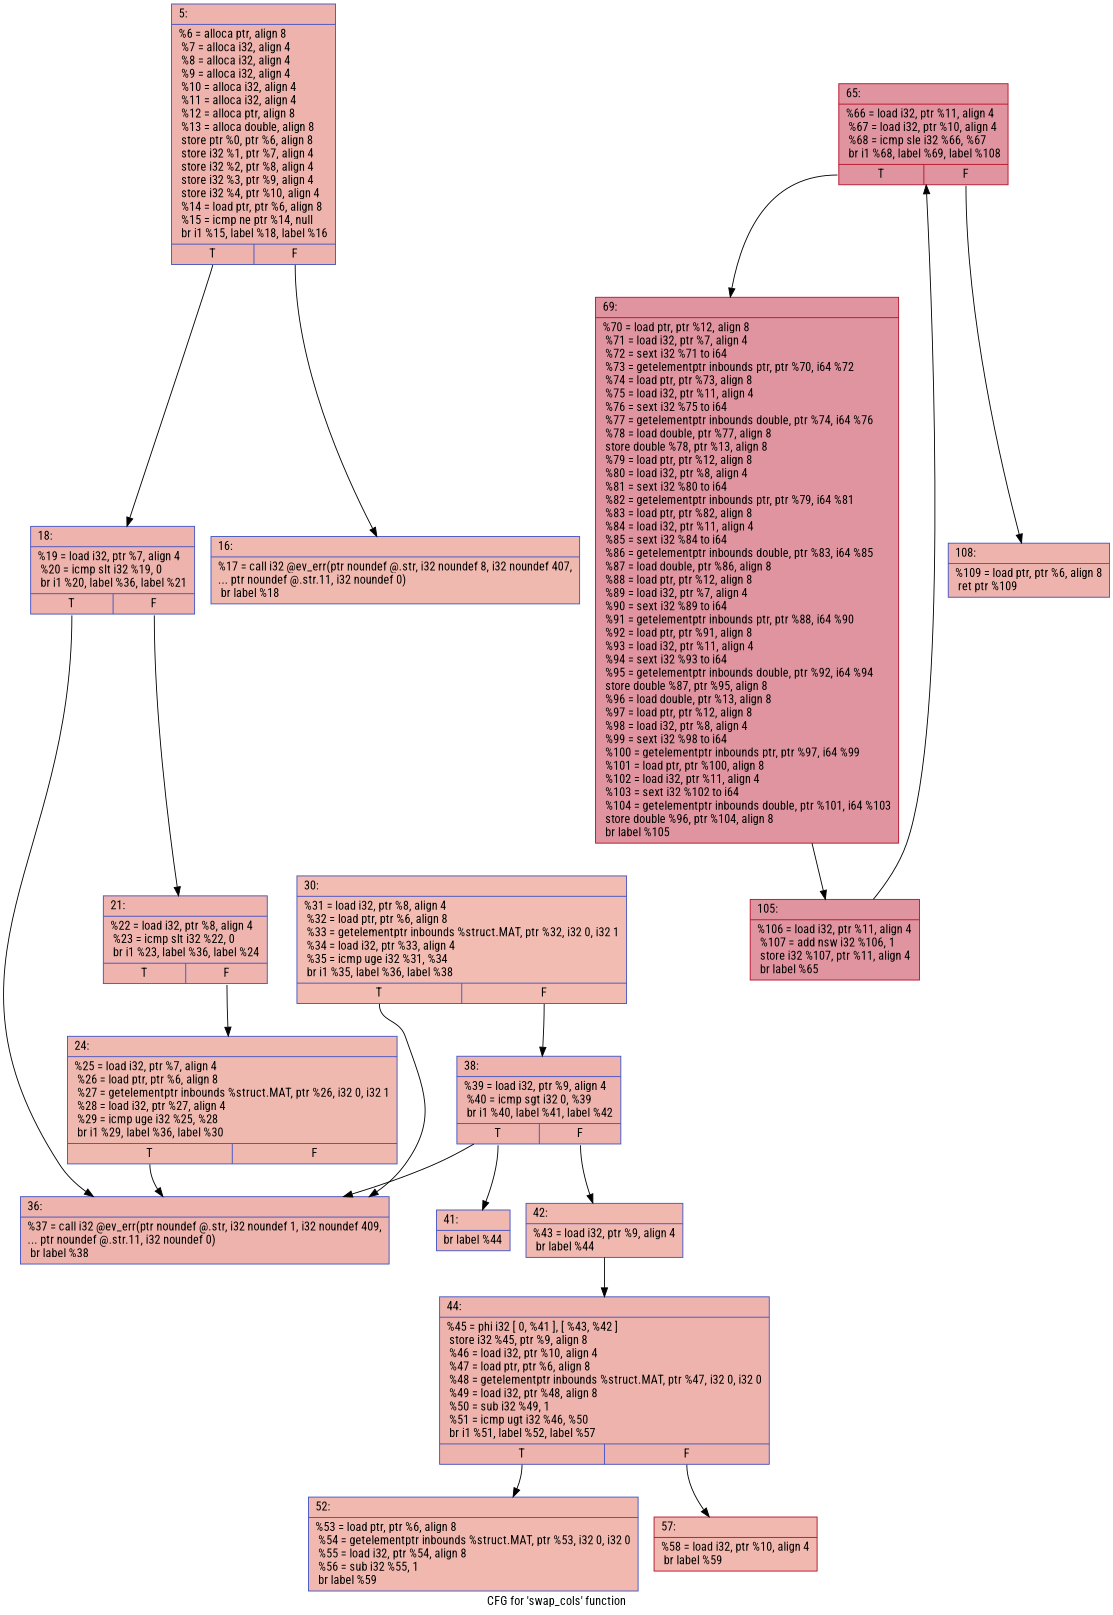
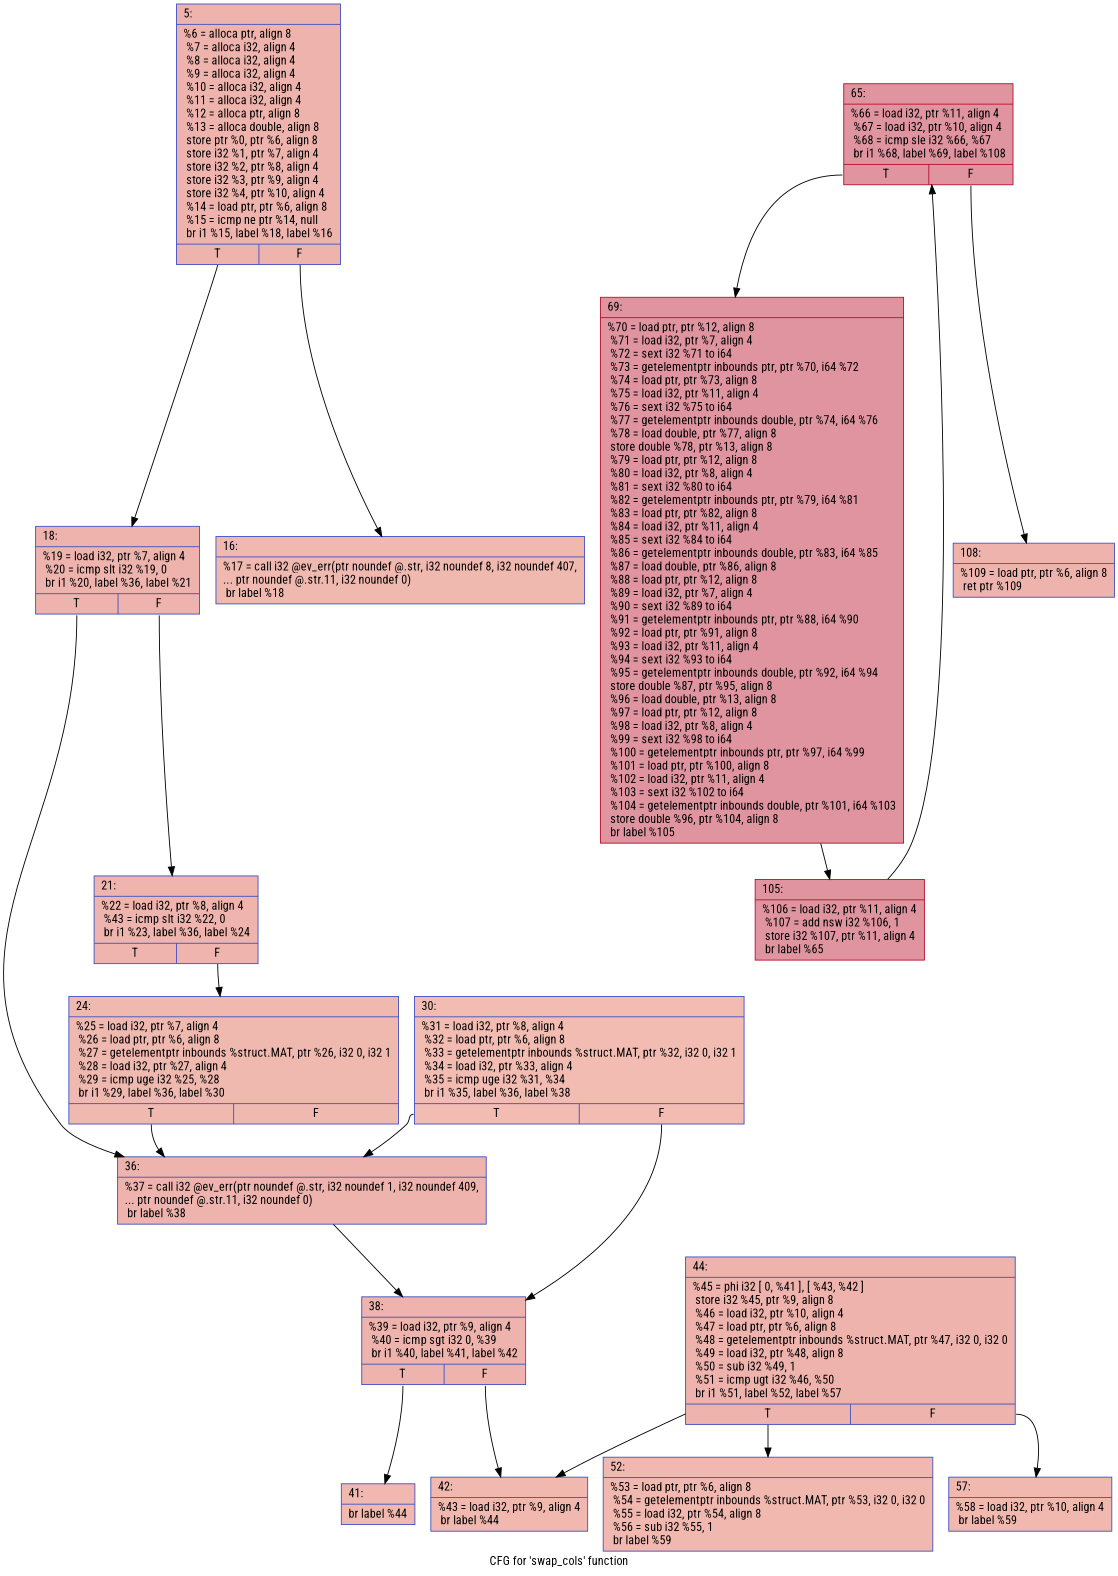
(173, 939) -> (164, 919)
(414, 1173) -> (365, 1257)
(604, 1273) -> (625, 1442)
(736, 1544) -> (1030, 1504)
